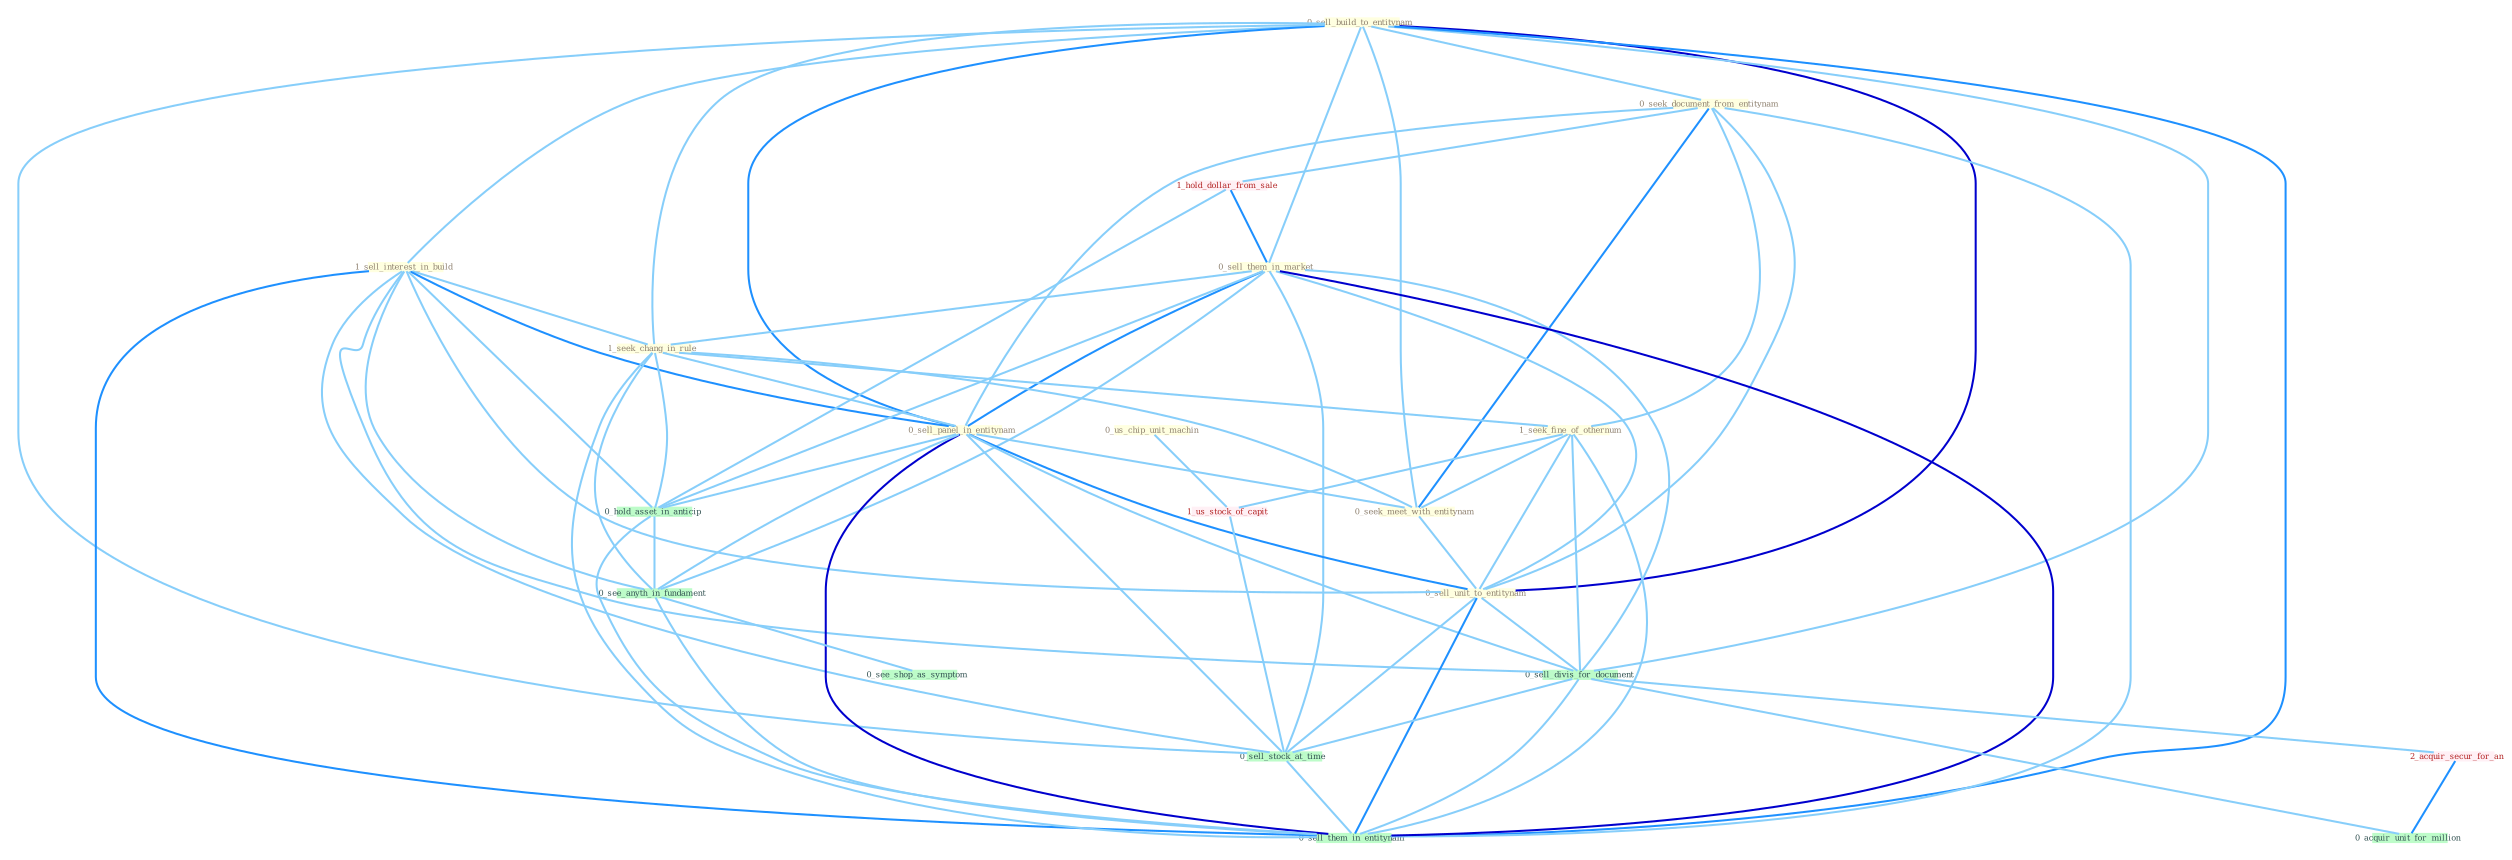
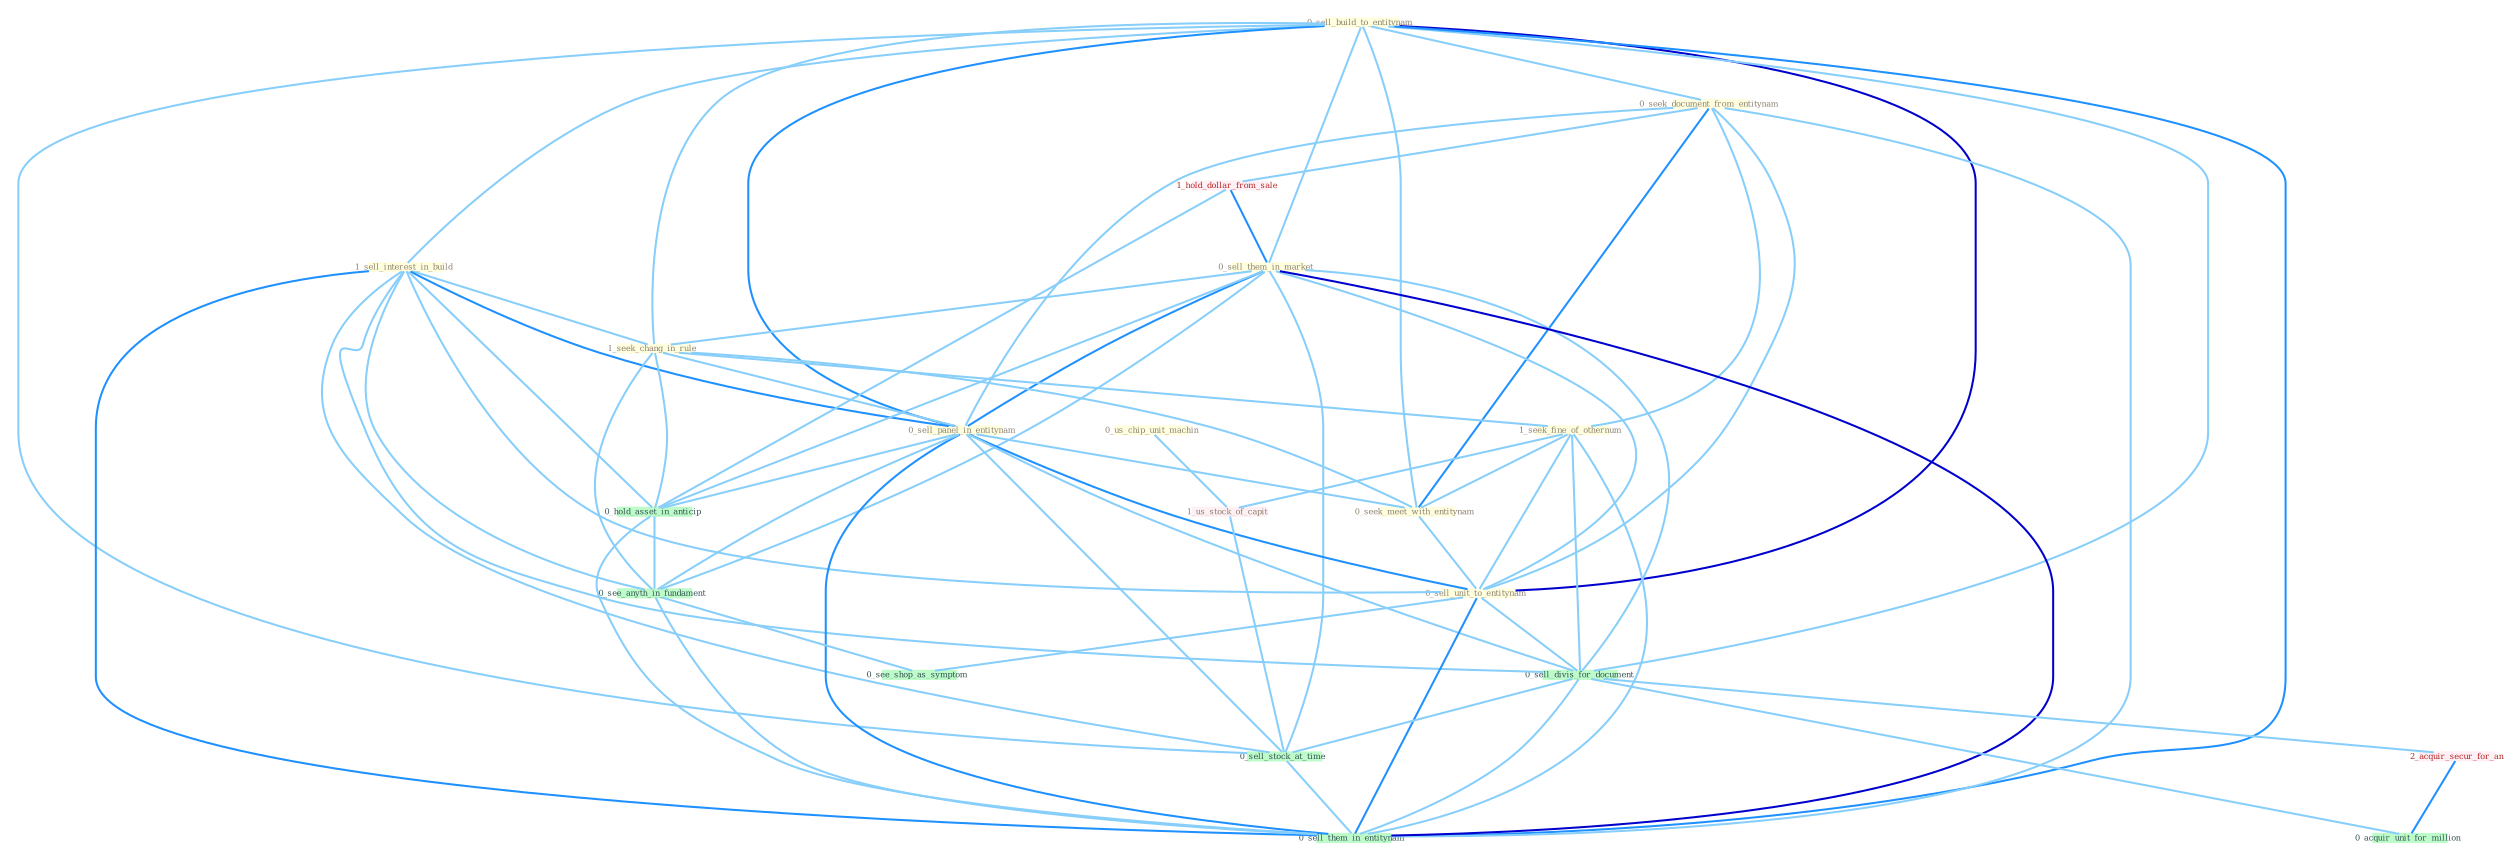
(1229, 512) -> (1229, 512)
(1372, 683) -> (1199, 634)
(707, 739) -> none
(914, 754) -> (914, 754)
